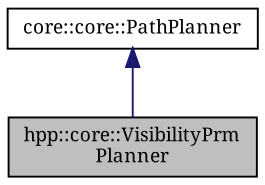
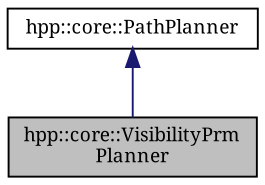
(133, 29) -> (133, 29)
